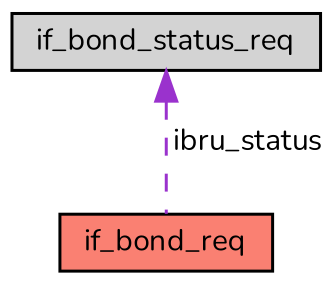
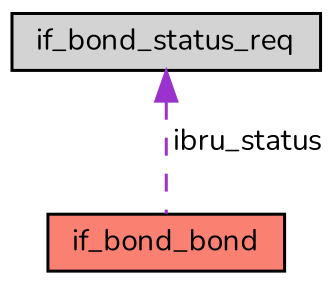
(166, 243) -> (166, 243)
